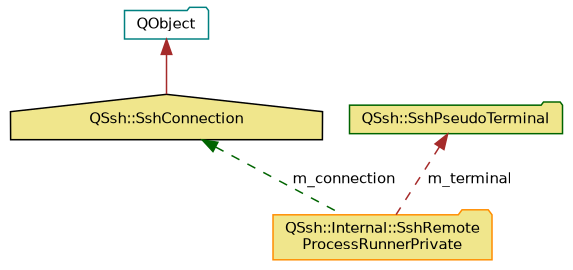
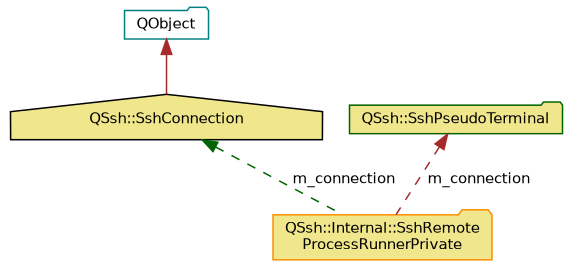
(468, 180) -> (477, 180)
